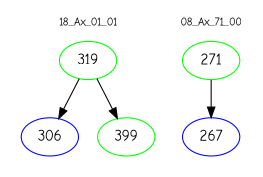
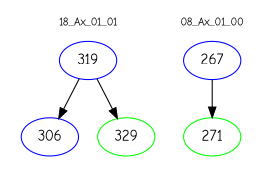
(211, 23) -> (212, 23)
(88, 60) -> (88, 60)
(211, 93) -> (212, 93)
(126, 137) -> (126, 137)
